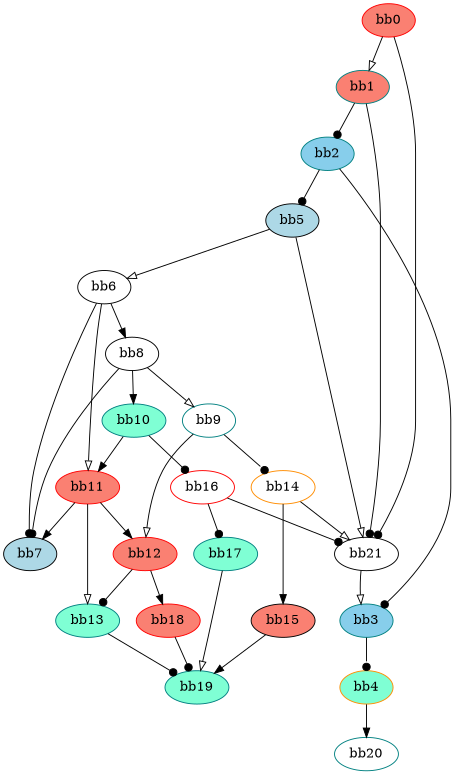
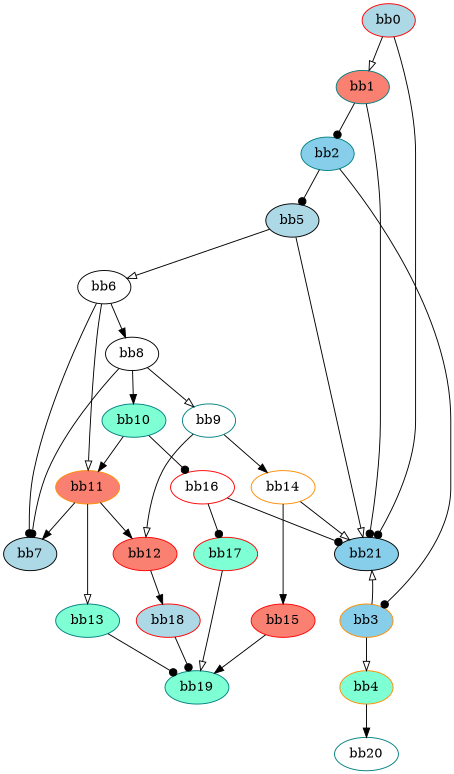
(389, 20) -> (389, 20)
(242, 451) -> (242, 451)
(88, 487) -> (88, 487)
(226, 554) -> (226, 554)
(366, 554) -> (366, 554)
(360, 583) -> (373, 592)
(119, 584) -> none
(168, 621) -> (168, 621)
(283, 621) -> (283, 621)
(366, 621) -> (366, 621)
(366, 649) -> (366, 649)
